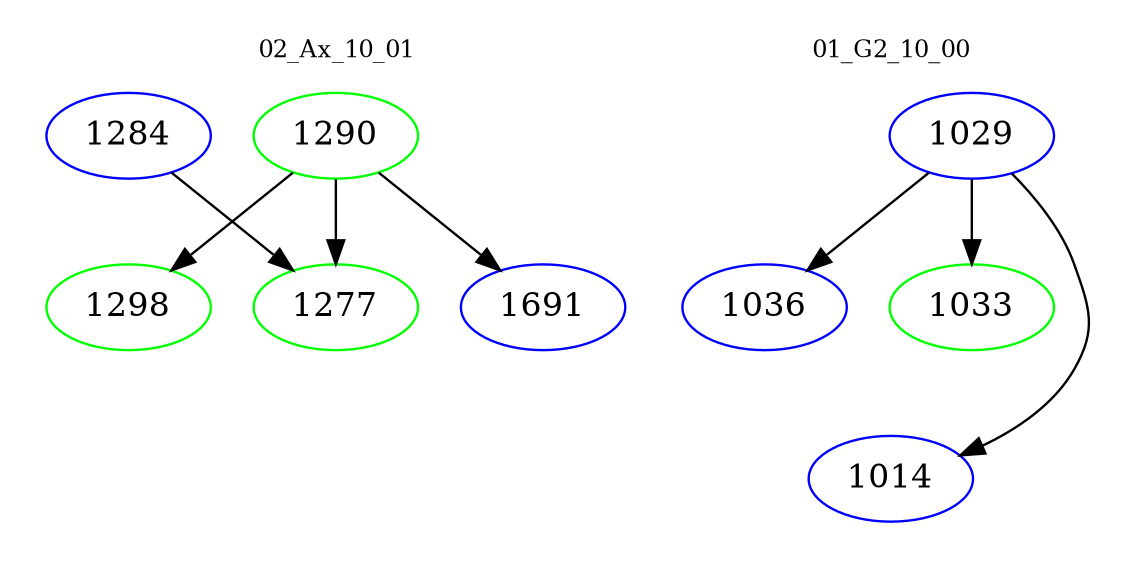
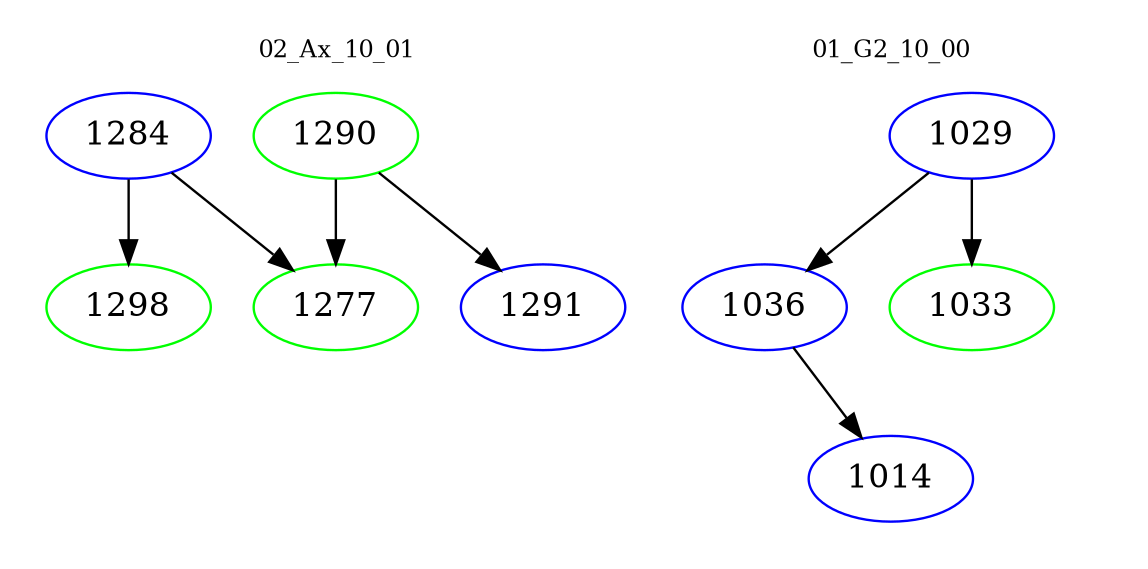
(245, 212) -> (129, 210)
(543, 307) -> (543, 307)
(1089, 322) -> (820, 383)
